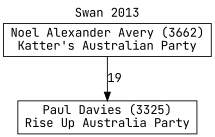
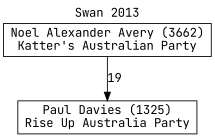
(107, 117) -> (107, 117)
